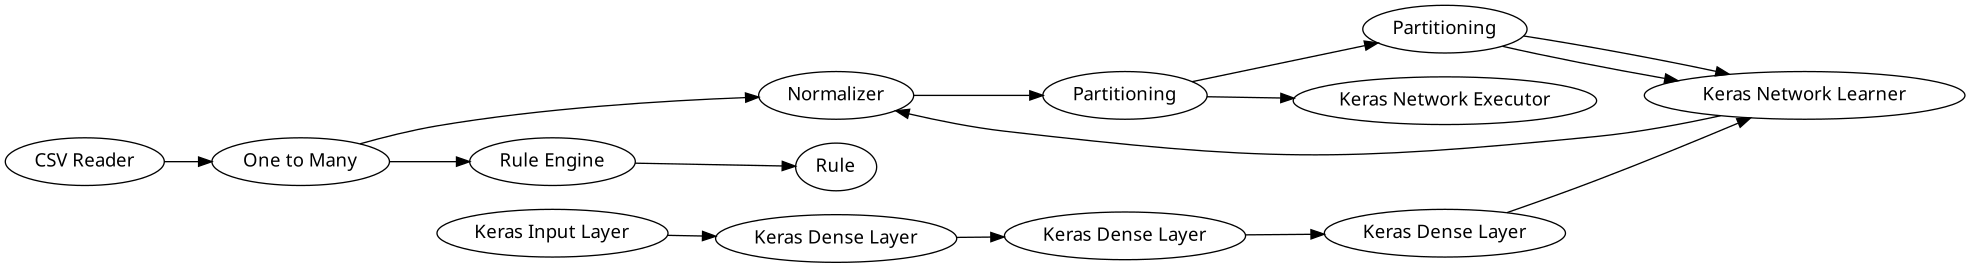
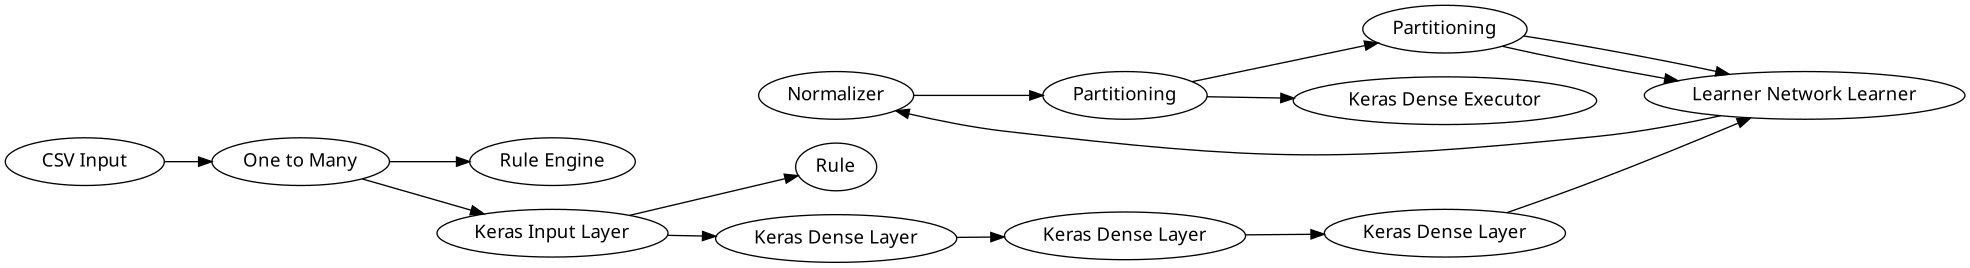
(1805, 95) -> (1805, 95)
(1445, 101) -> (1445, 101)
(551, 111) -> (417, 195)
(85, 162) -> (85, 162)
(709, 165) -> (707, 197)
